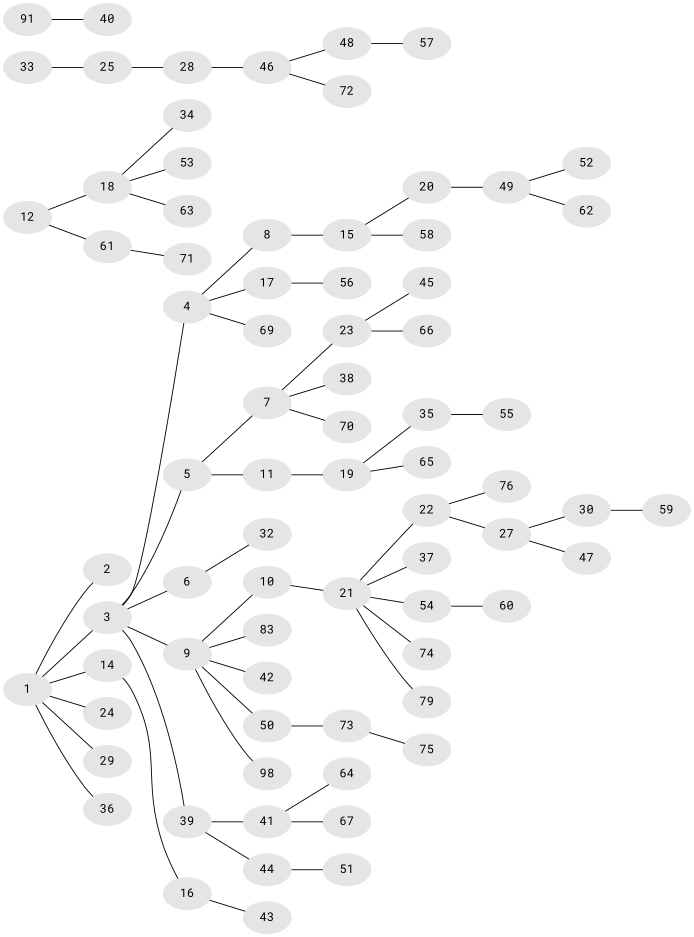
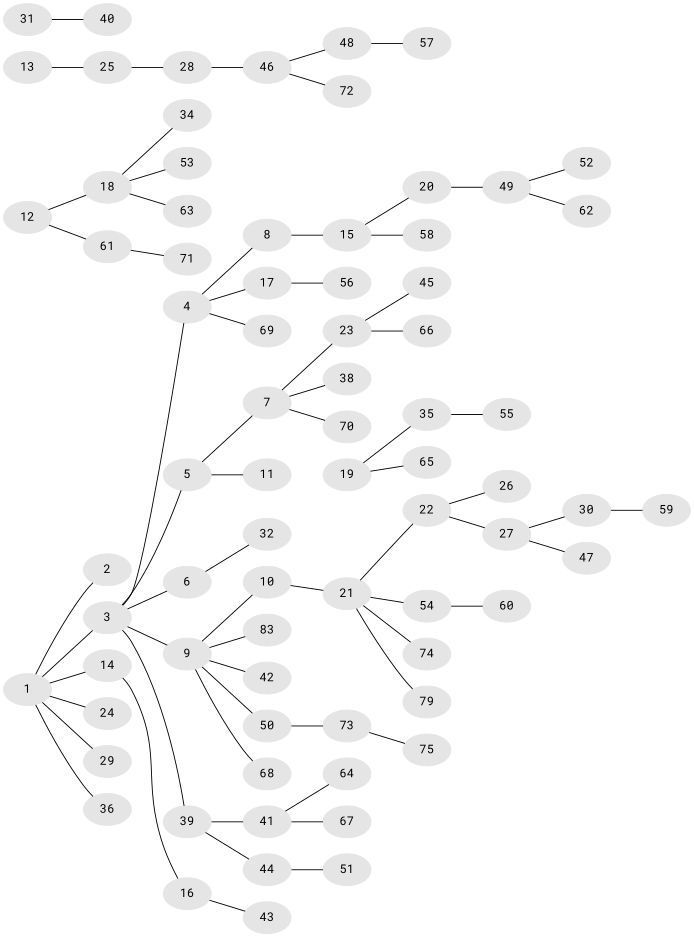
(28, 20) -> (28, 20)
(28, 67) -> (28, 67)
(307, 475) -> none
(507, 486) -> (507, 486)
(427, 558) -> none
(267, 774) -> (267, 774)
